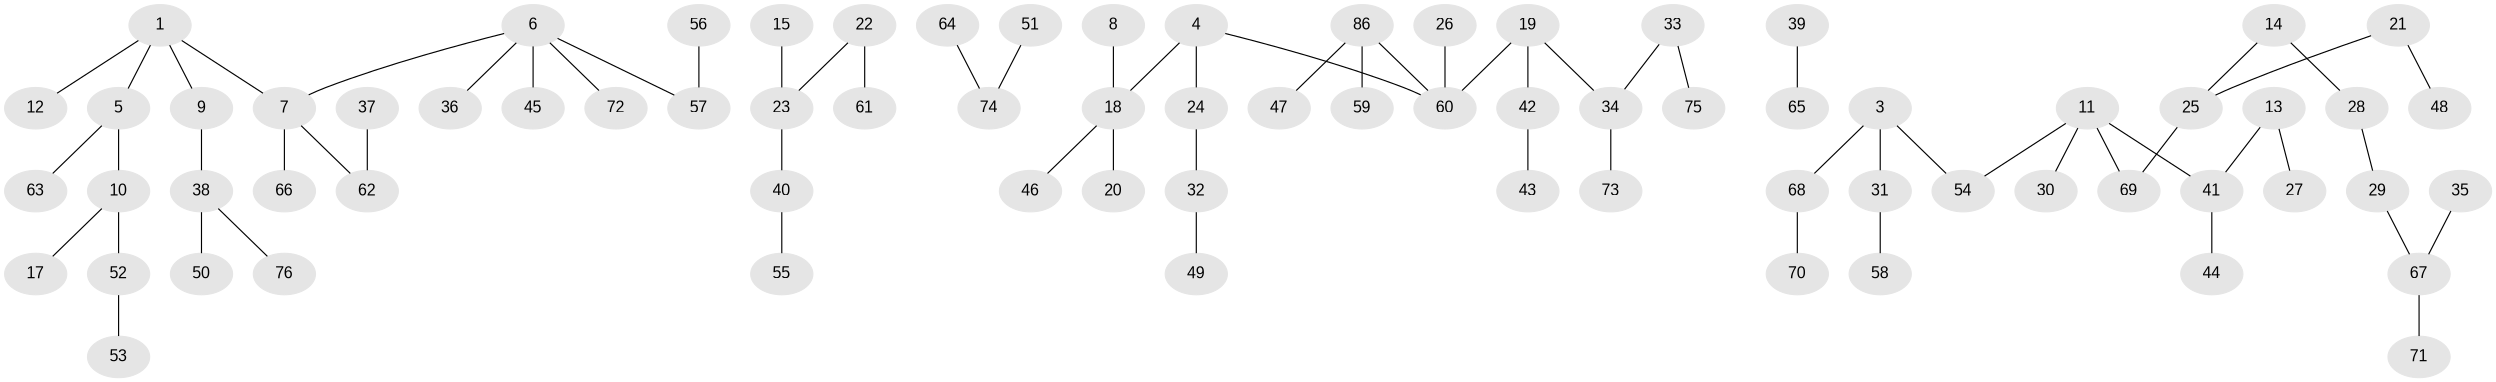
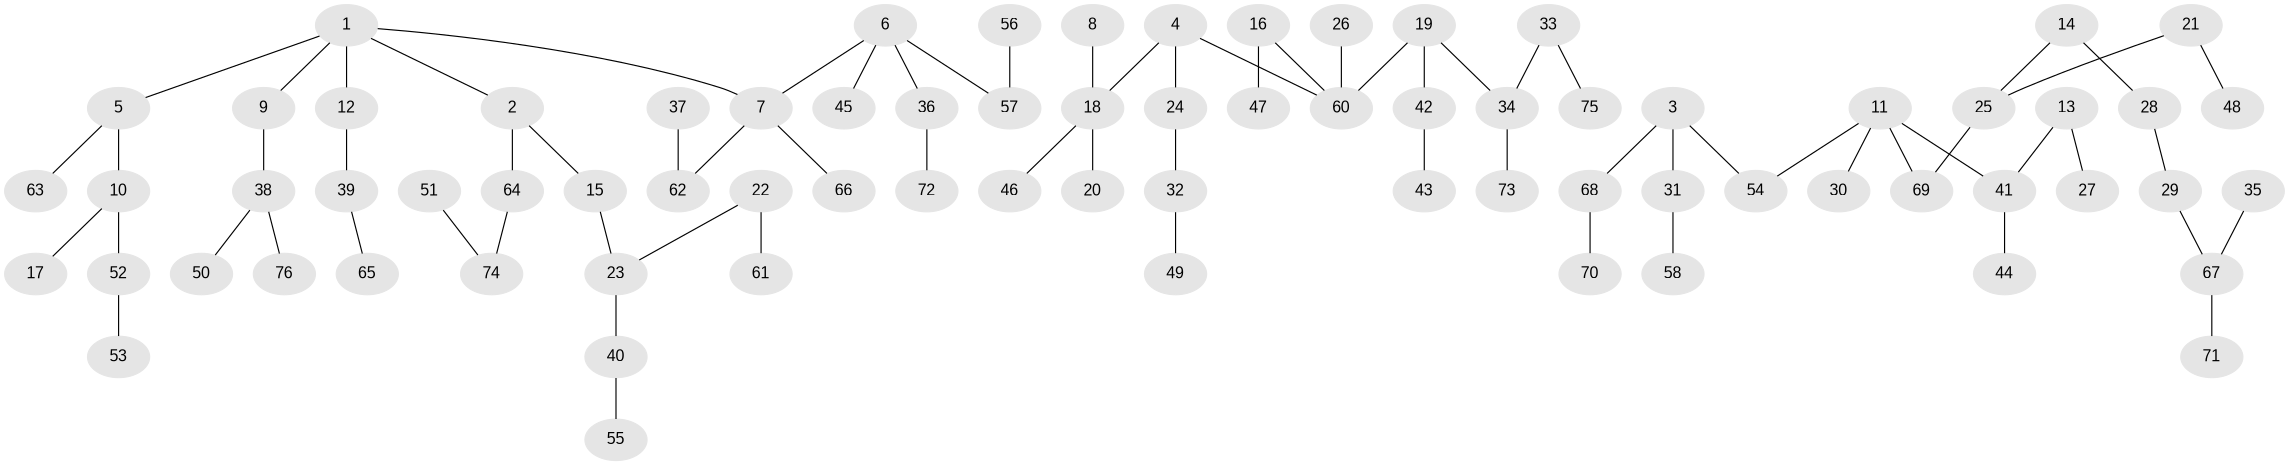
(1362, 25) -> (1258, 25)
(574, 67) -> (927, 150)
none -> (512, 108)
(1362, 108) -> none
none -> (347, 150)
